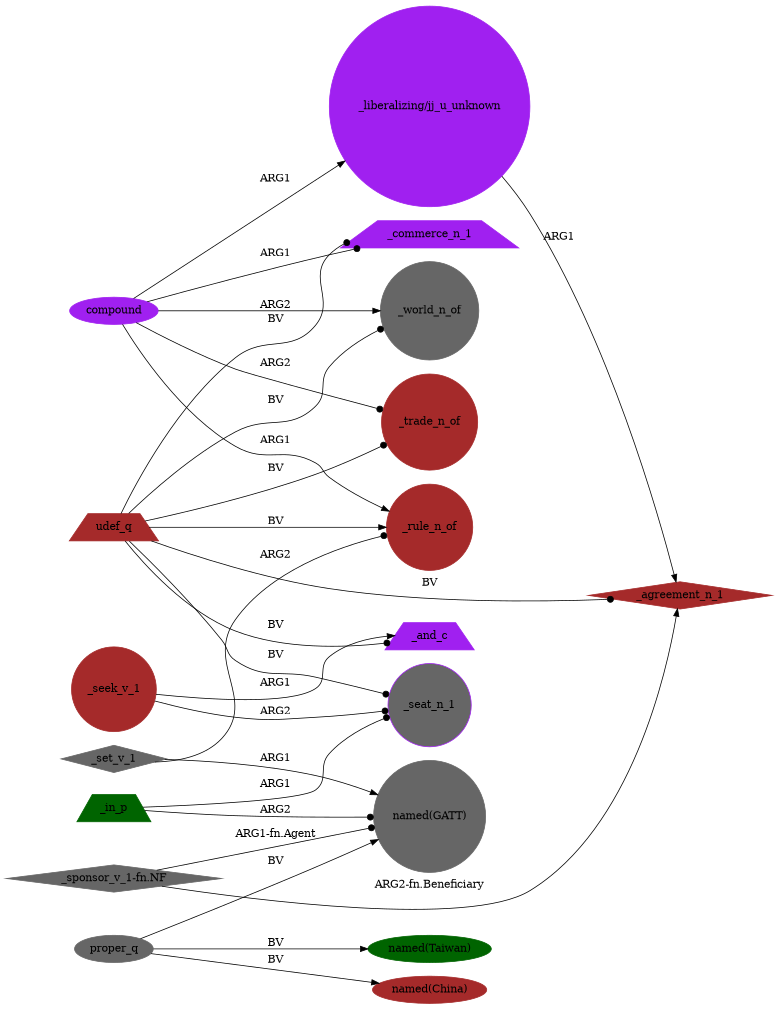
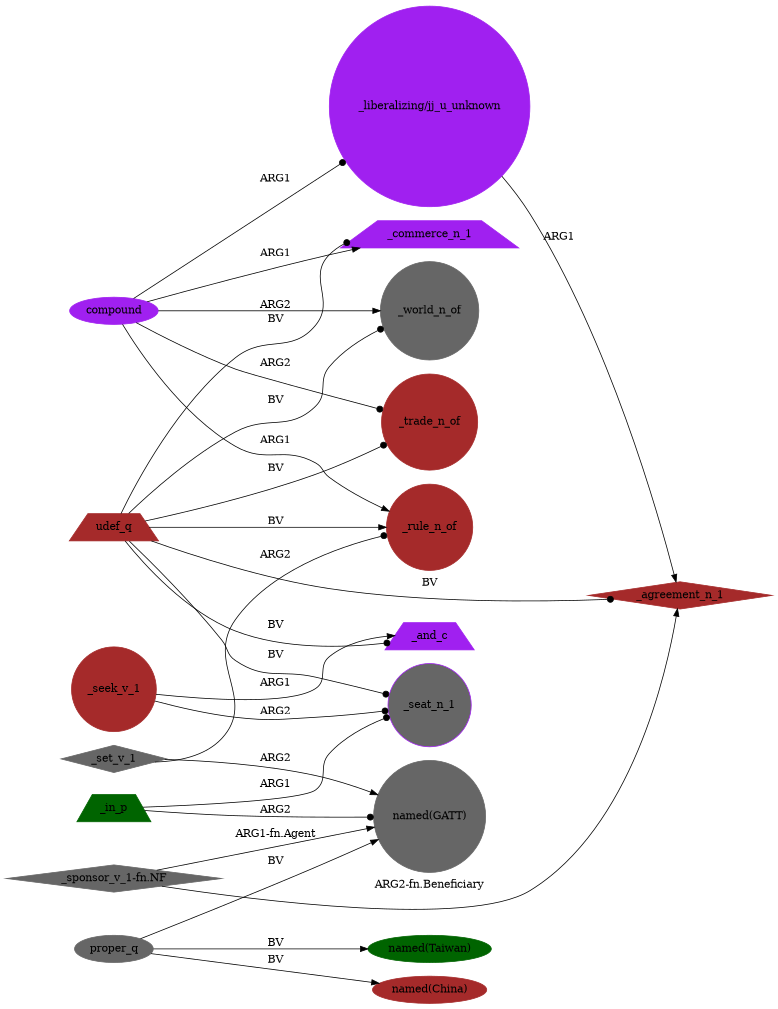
(237, 231) -> (237, 231)
(250, 274) -> (250, 274)
(276, 759) -> (276, 759)
(262, 849) -> (262, 849)
